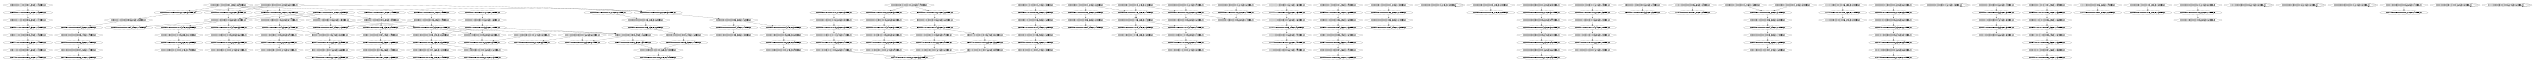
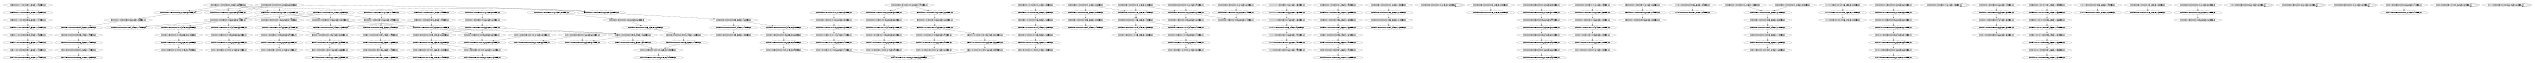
none -> (1642, 5)
